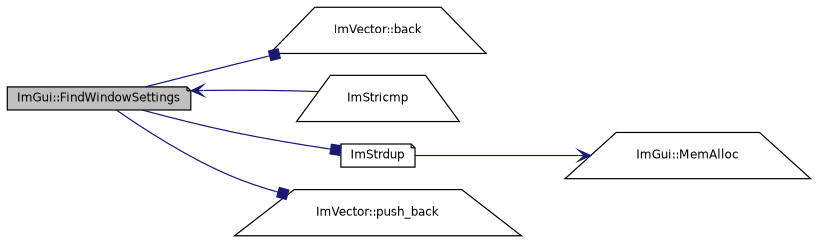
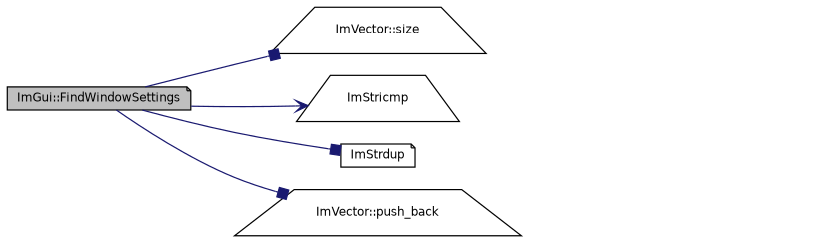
(378, 30) -> (378, 30)
(261, 90) -> (244, 107)
(688, 156) -> none
